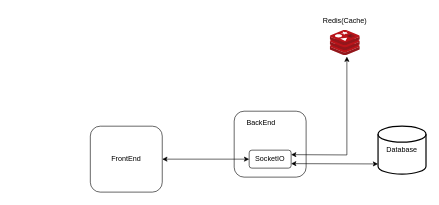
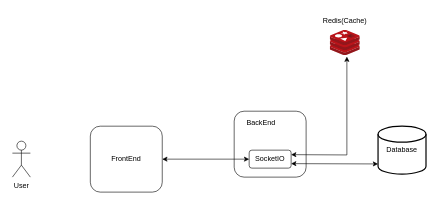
none -> (21, 159)
